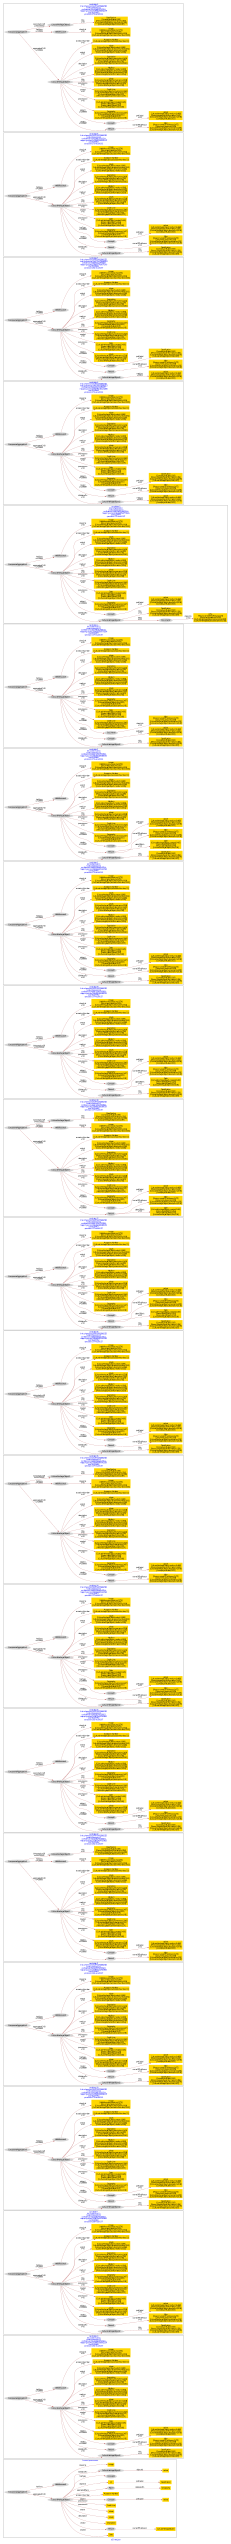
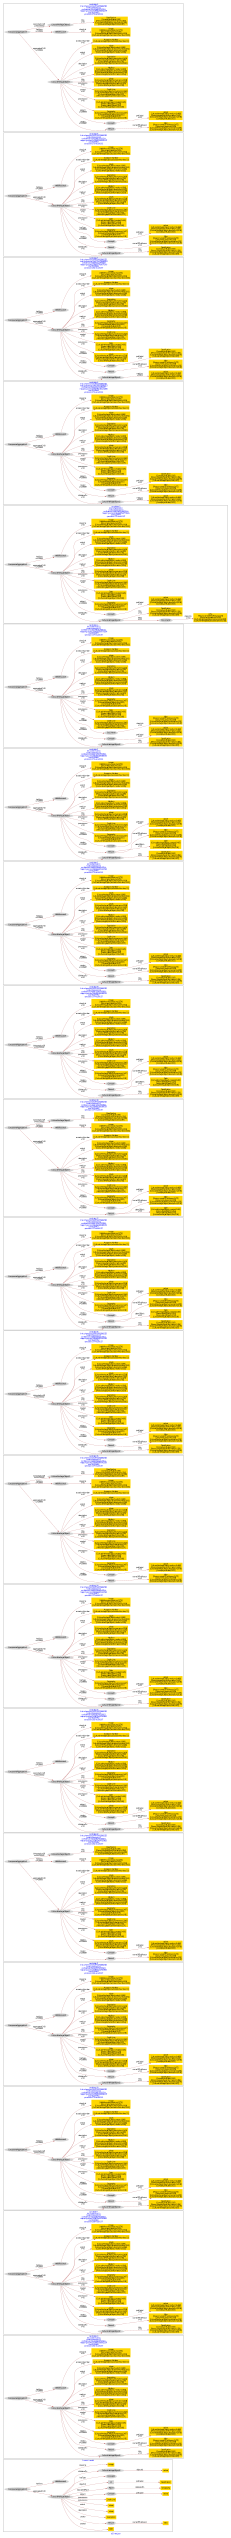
(90, 2461) -> (88, 2461)
(111, 2482) -> (111, 2482)
(111, 2494) -> none
(166, 2529) -> (166, 2523)
